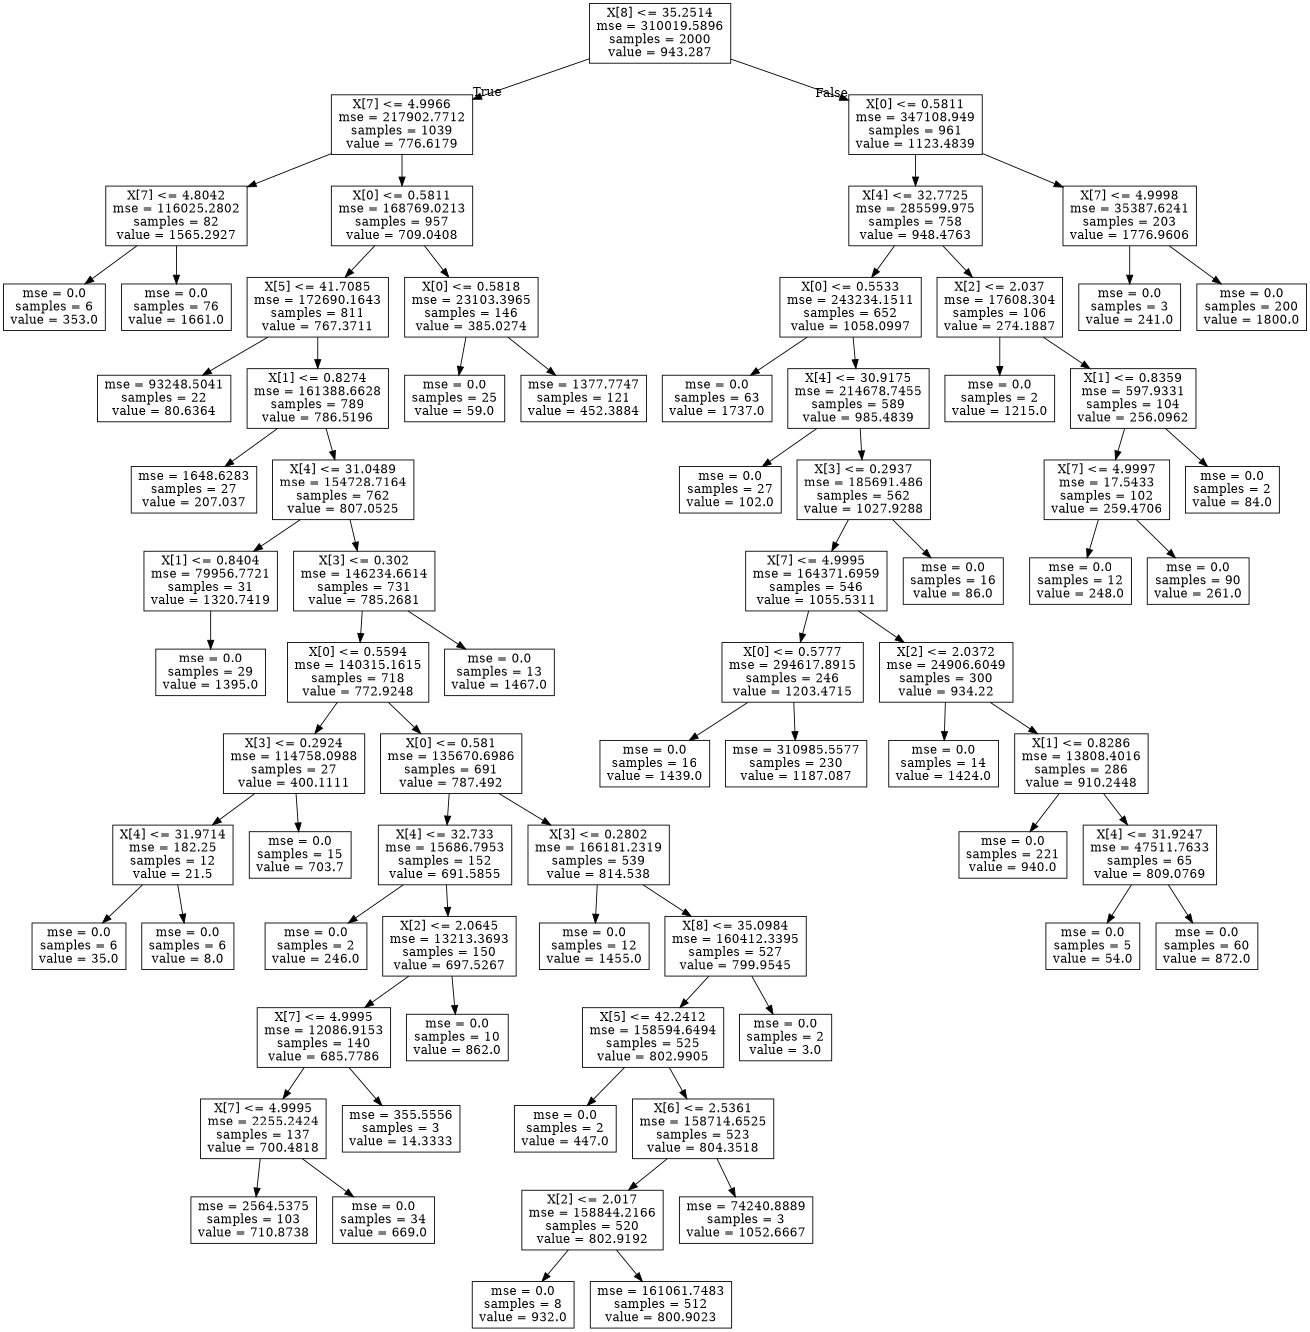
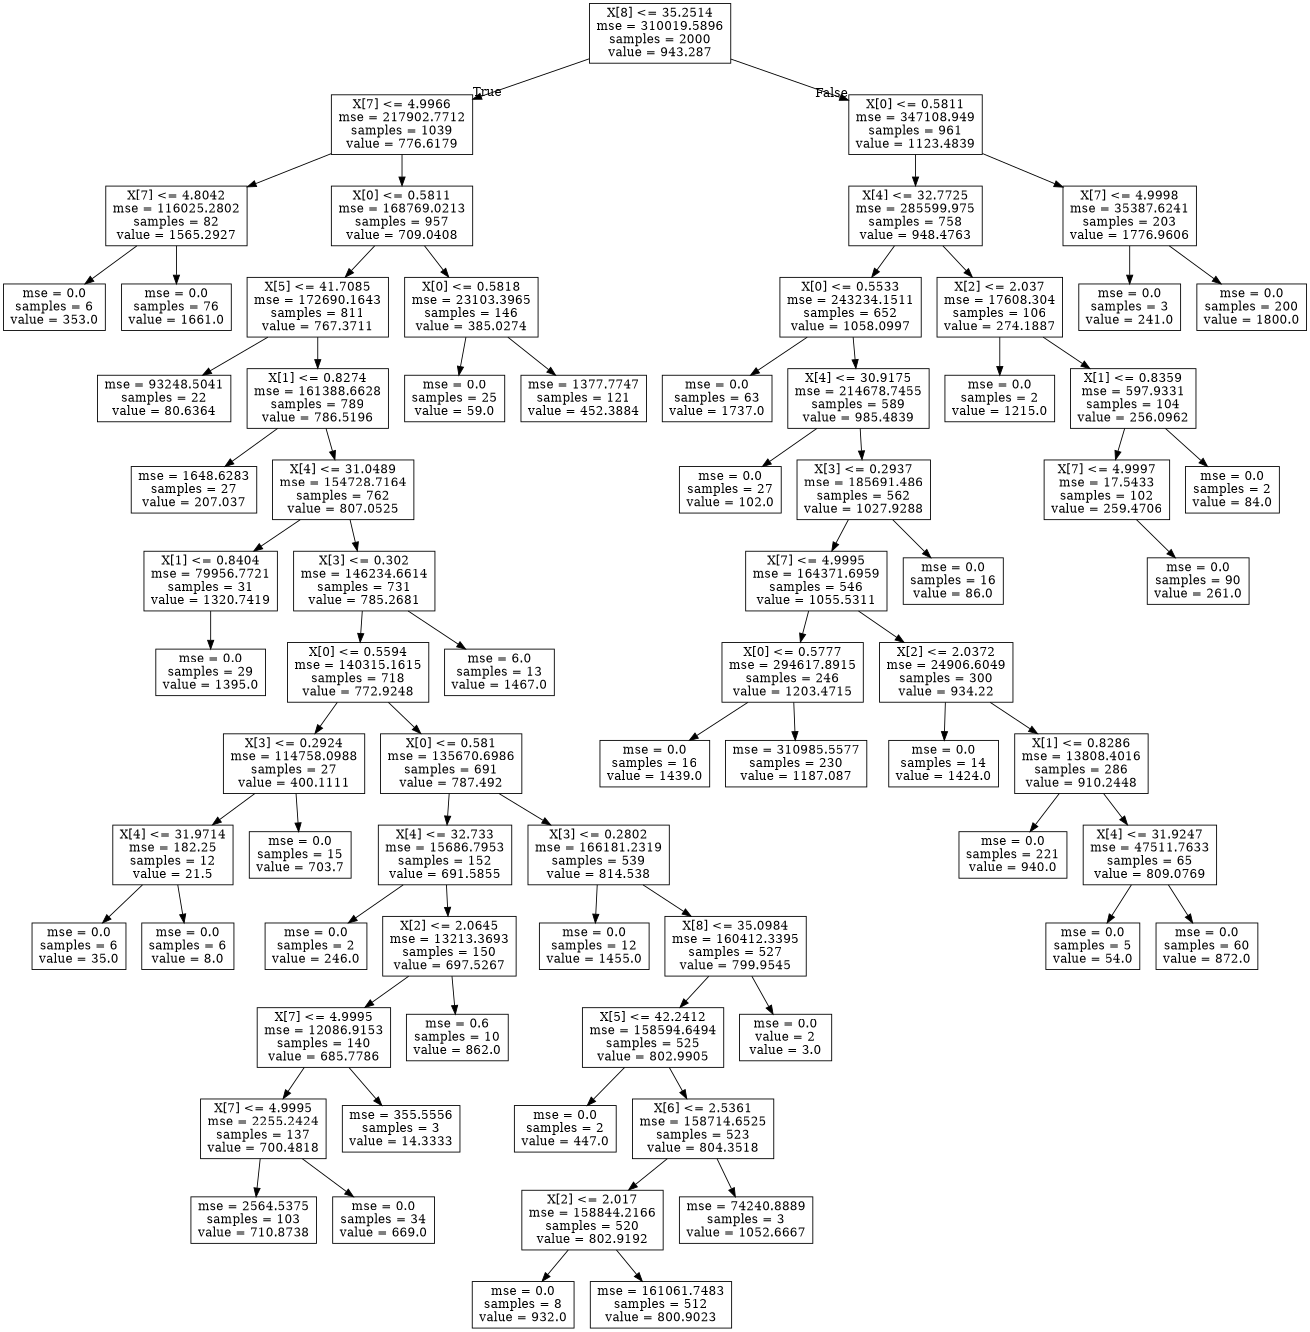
(1081, 581) -> none
(499, 672) -> (499, 672)
(457, 1038) -> (457, 1038)
(786, 1038) -> (786, 1038)
